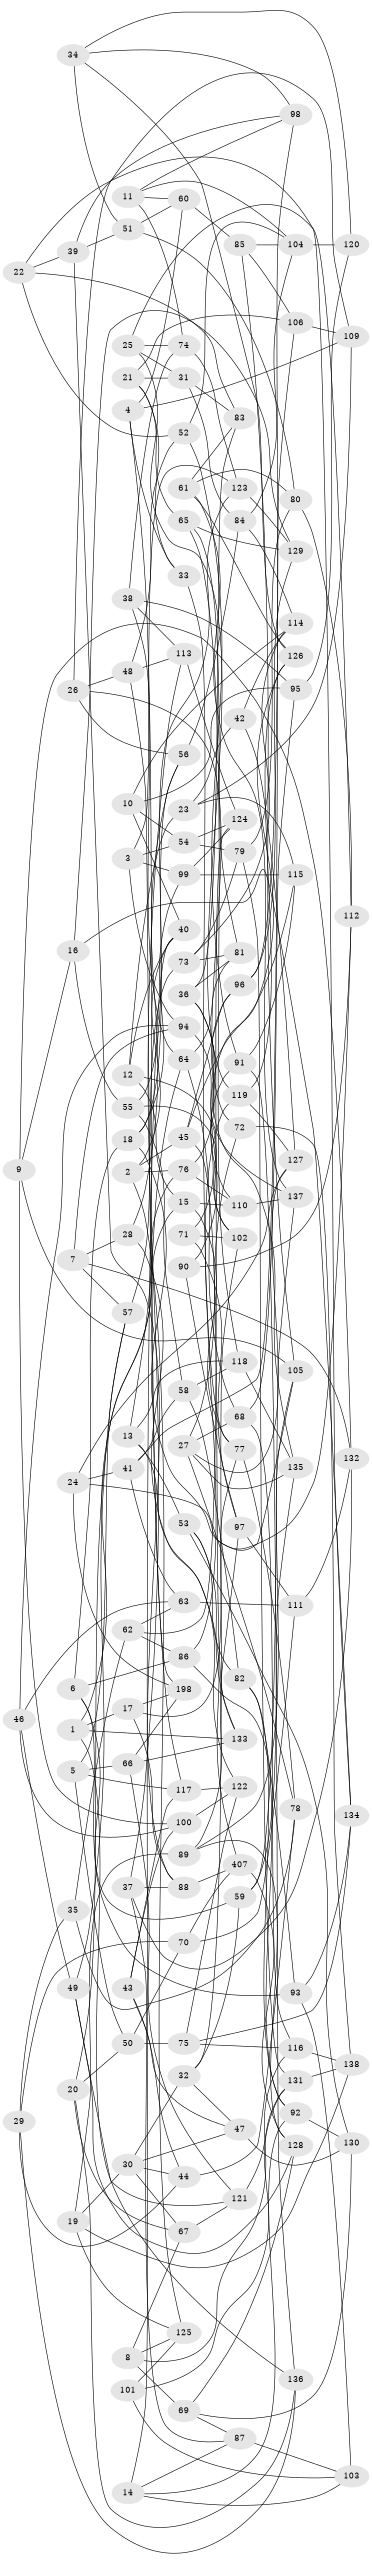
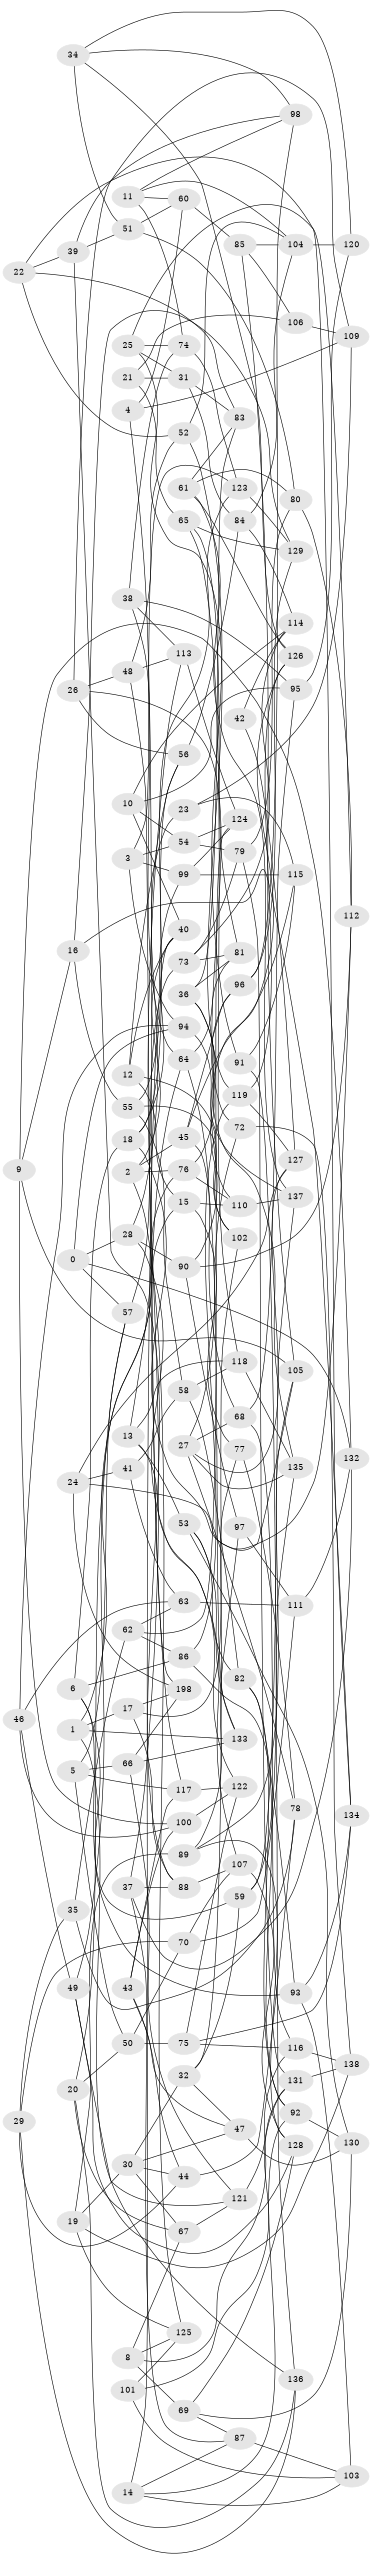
(184, 576) -> none
(210, 771) -> none
(276, 929) -> none
(184, 1235) -> none
none -> (158, 1252)
(73, 1260) -> (73, 1260)
(240, 1865) -> (240, 1865)
